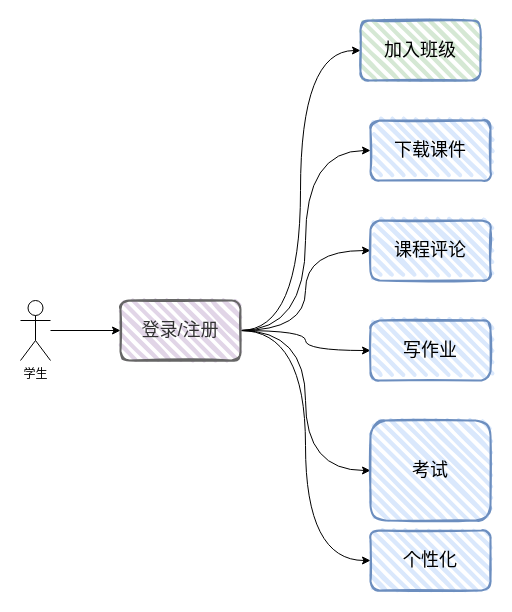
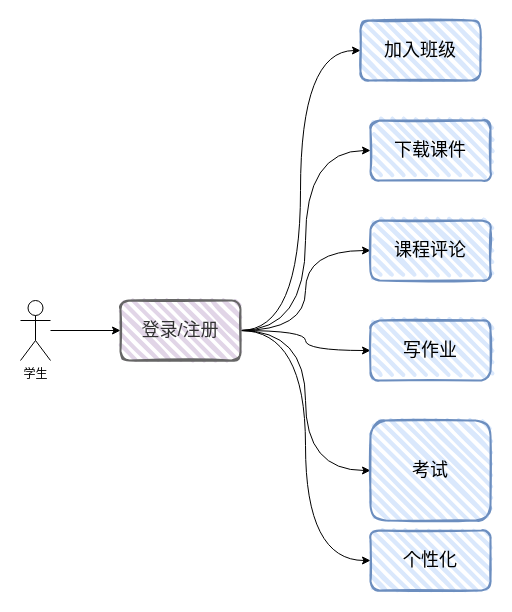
(421, 51) -> (421, 51)
